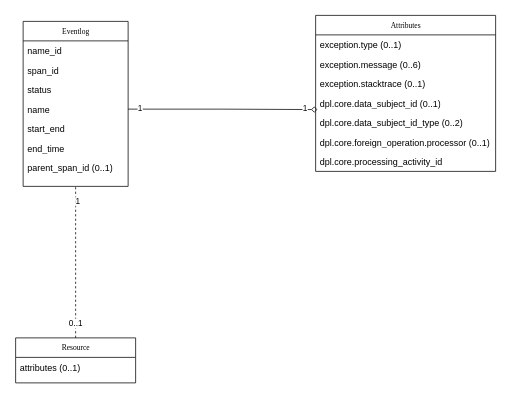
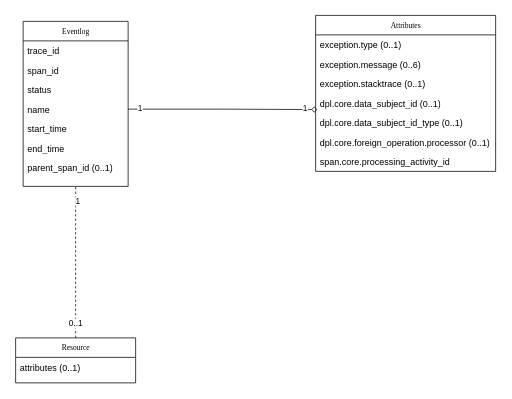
(44, 52) -> (46, 52)
(402, 124) -> (402, 124)
(50, 130) -> (51, 130)
(390, 163) -> (393, 163)
